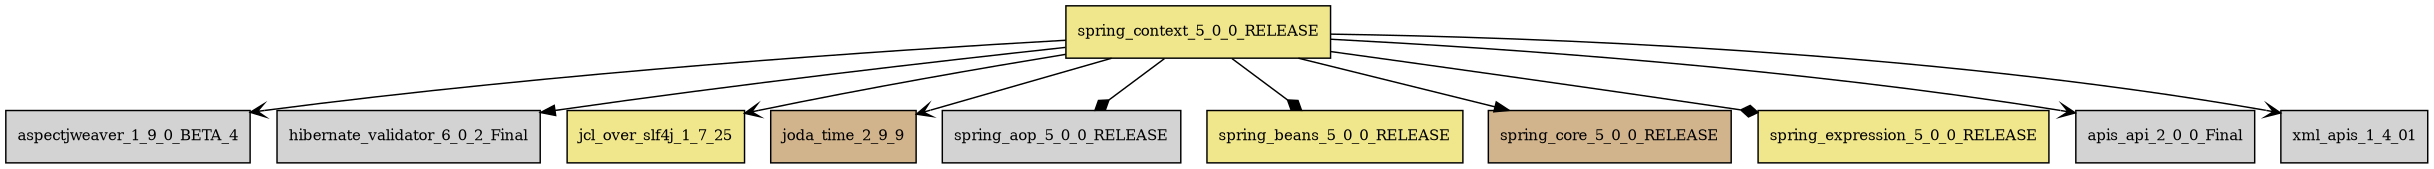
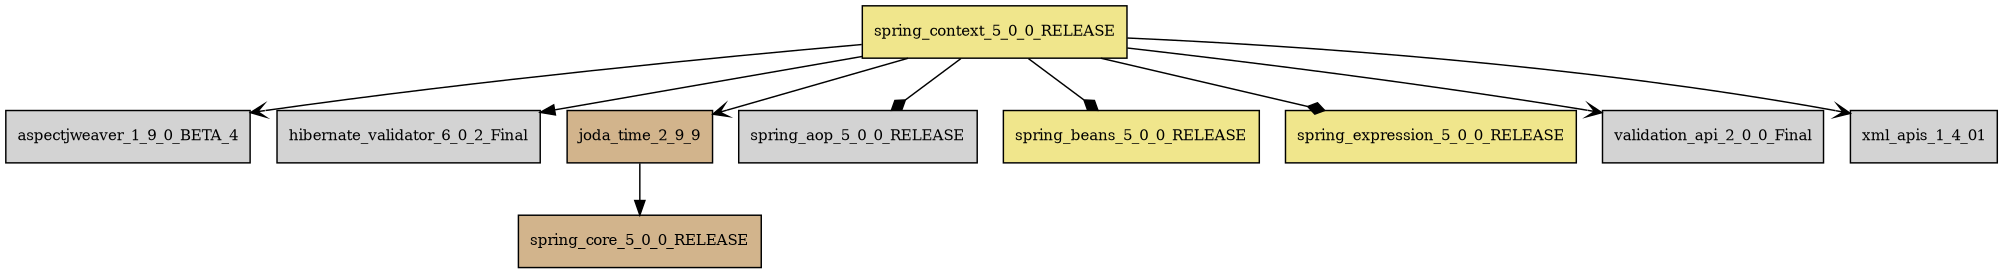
(1397, 83) -> (640, 182)
(656, 137) -> none
(2165, 137) -> (1713, 137)
